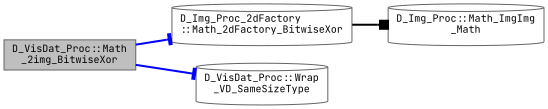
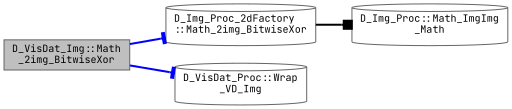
(262, 25) -> (241, 25)
(70, 55) -> (67, 55)
(262, 84) -> (241, 84)
